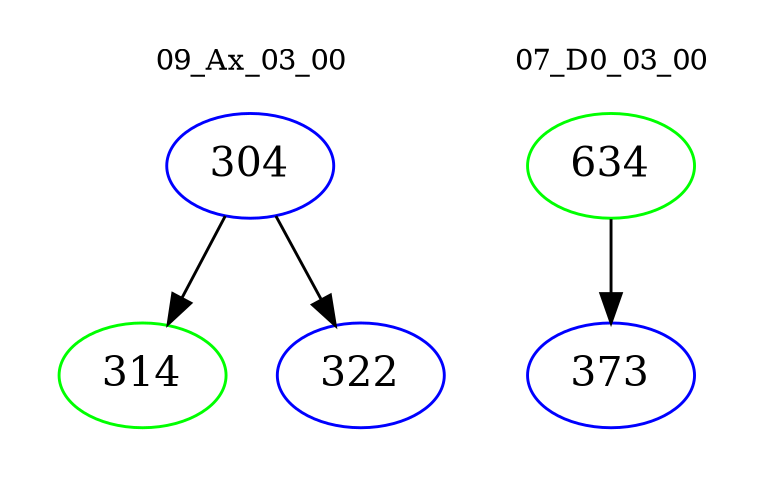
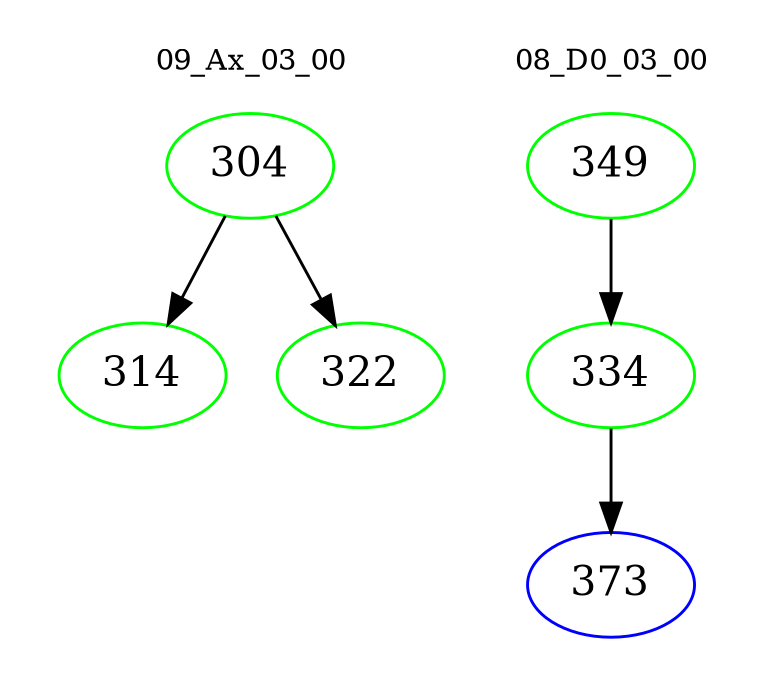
(612, 63) -> (612, 63)
(250, 166) -> (250, 166)
(611, 166) -> (611, 375)
none -> (611, 166)
(361, 375) -> (361, 375)
